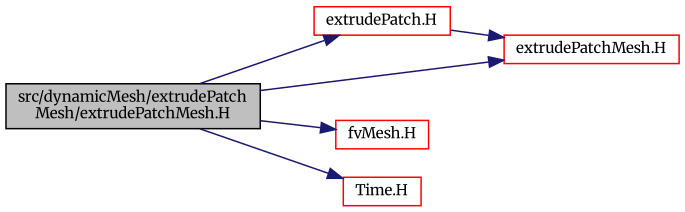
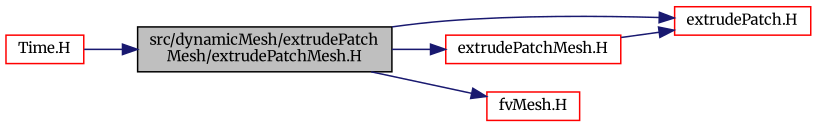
(470, 33) -> (640, 35)
(264, 151) -> (103, 49)
